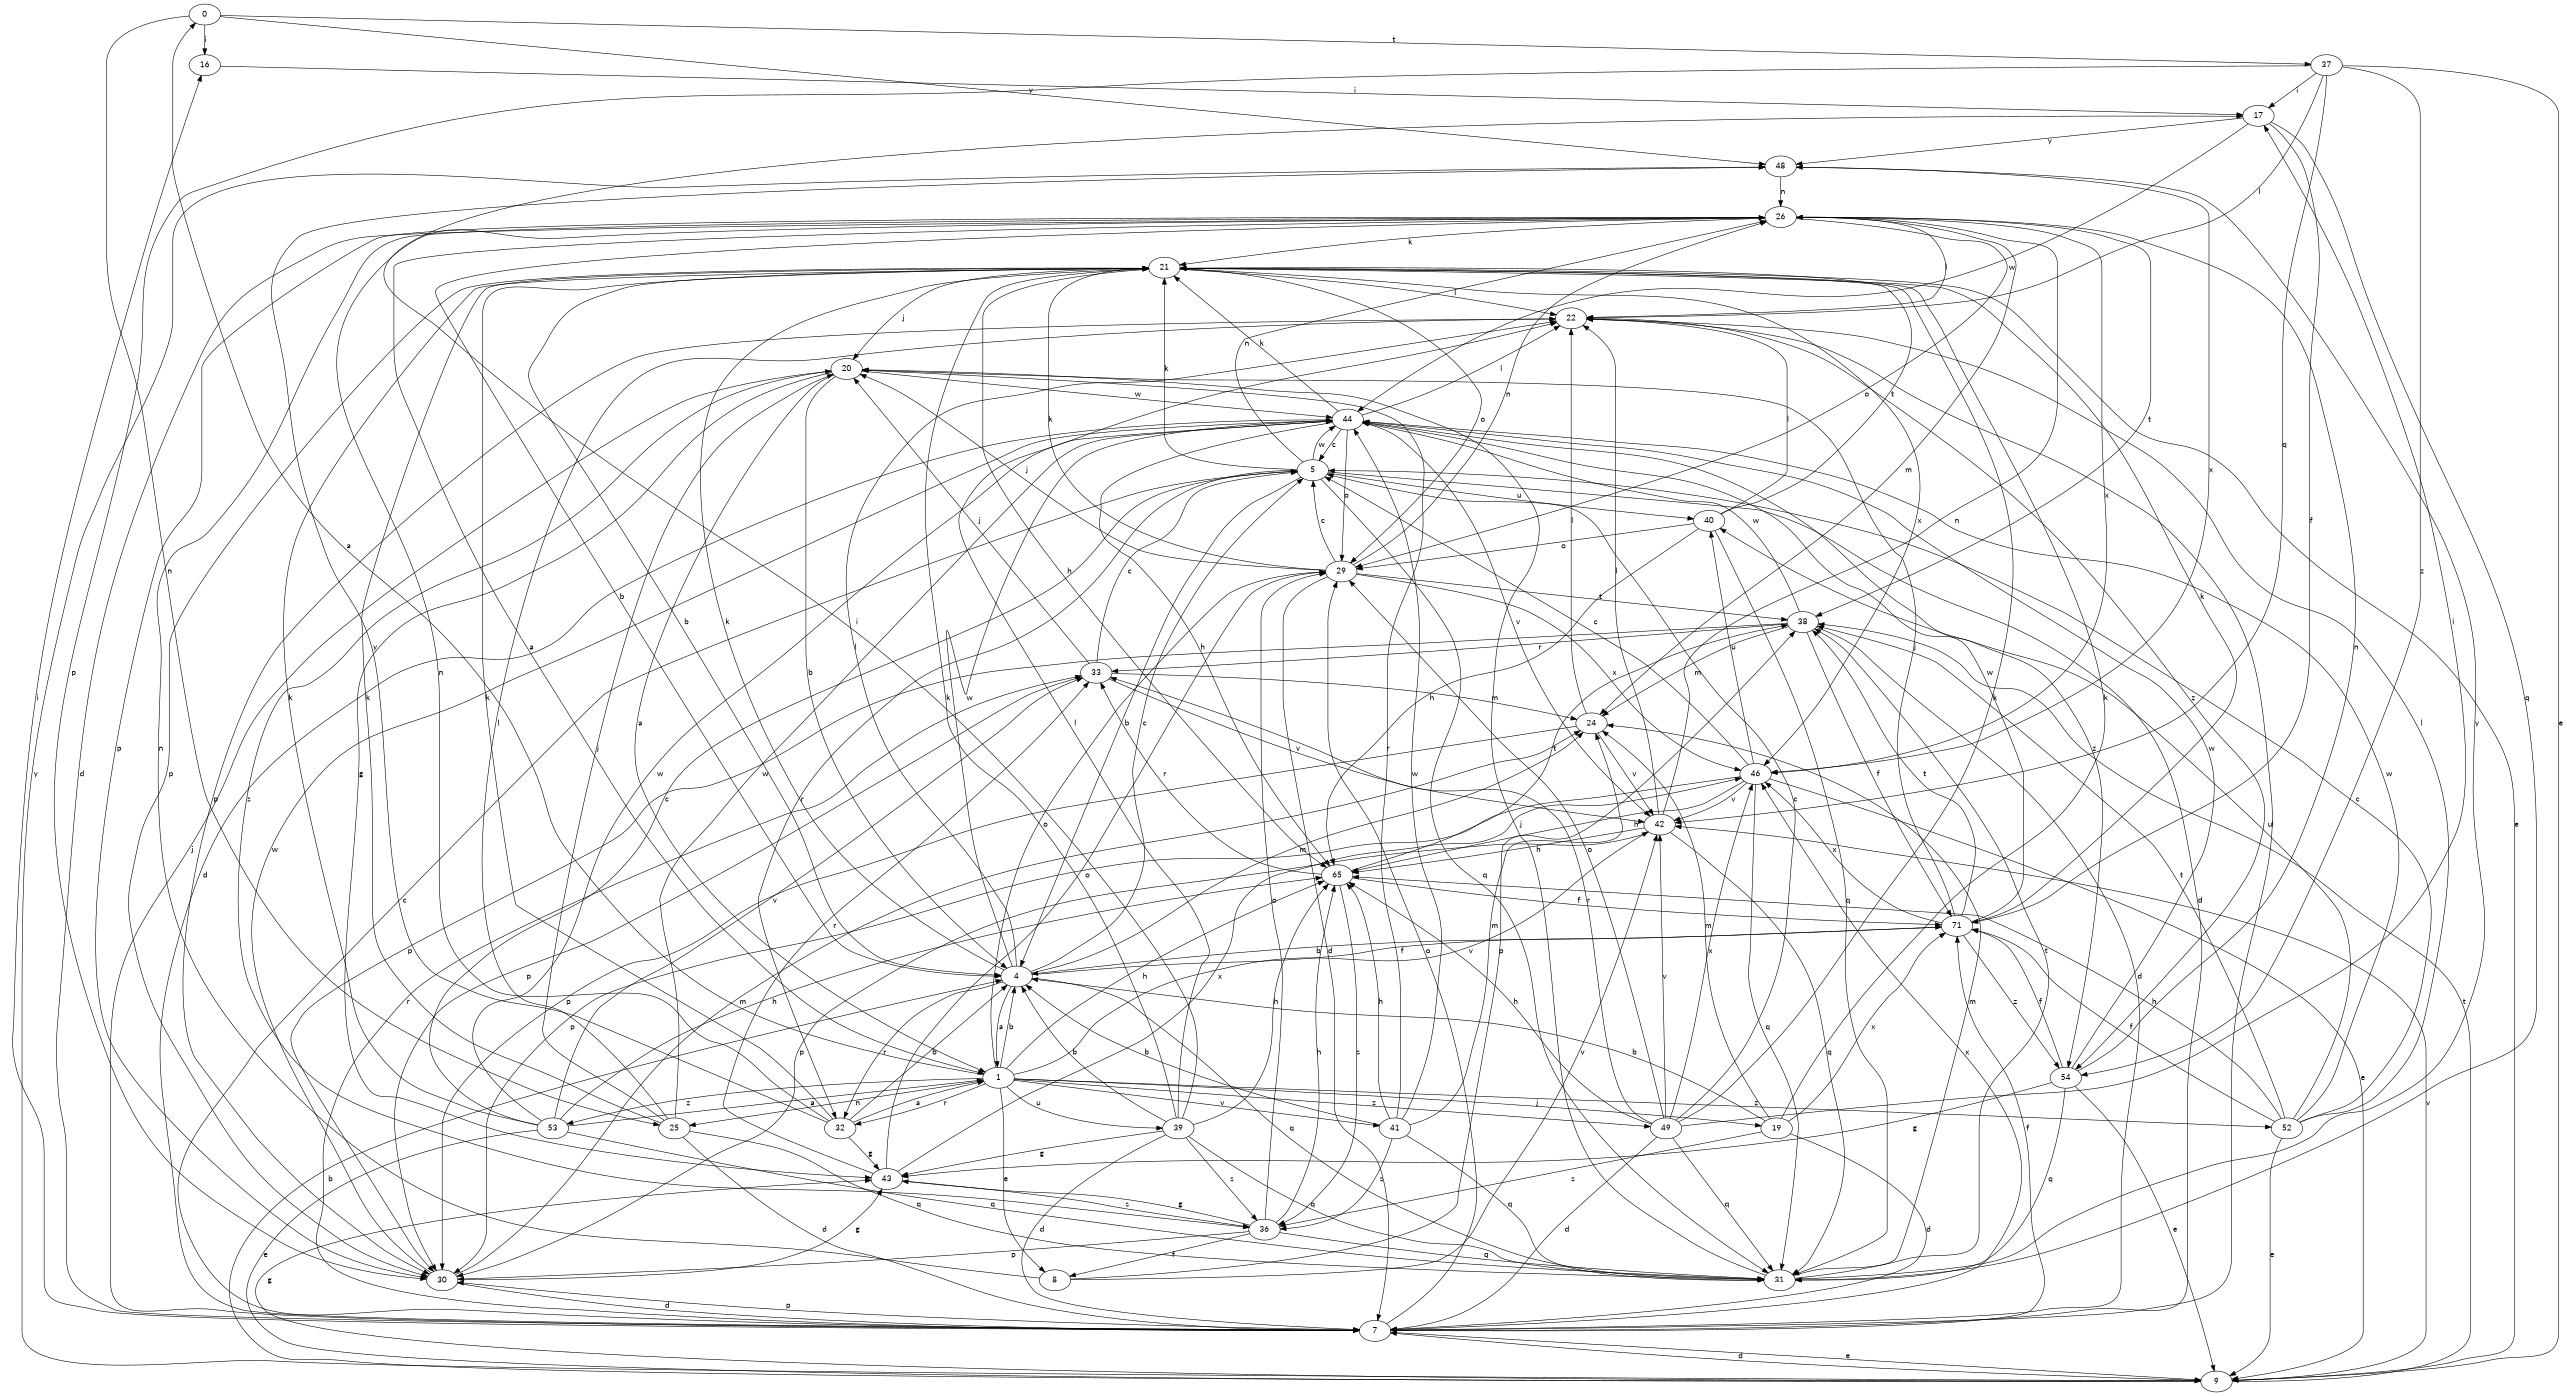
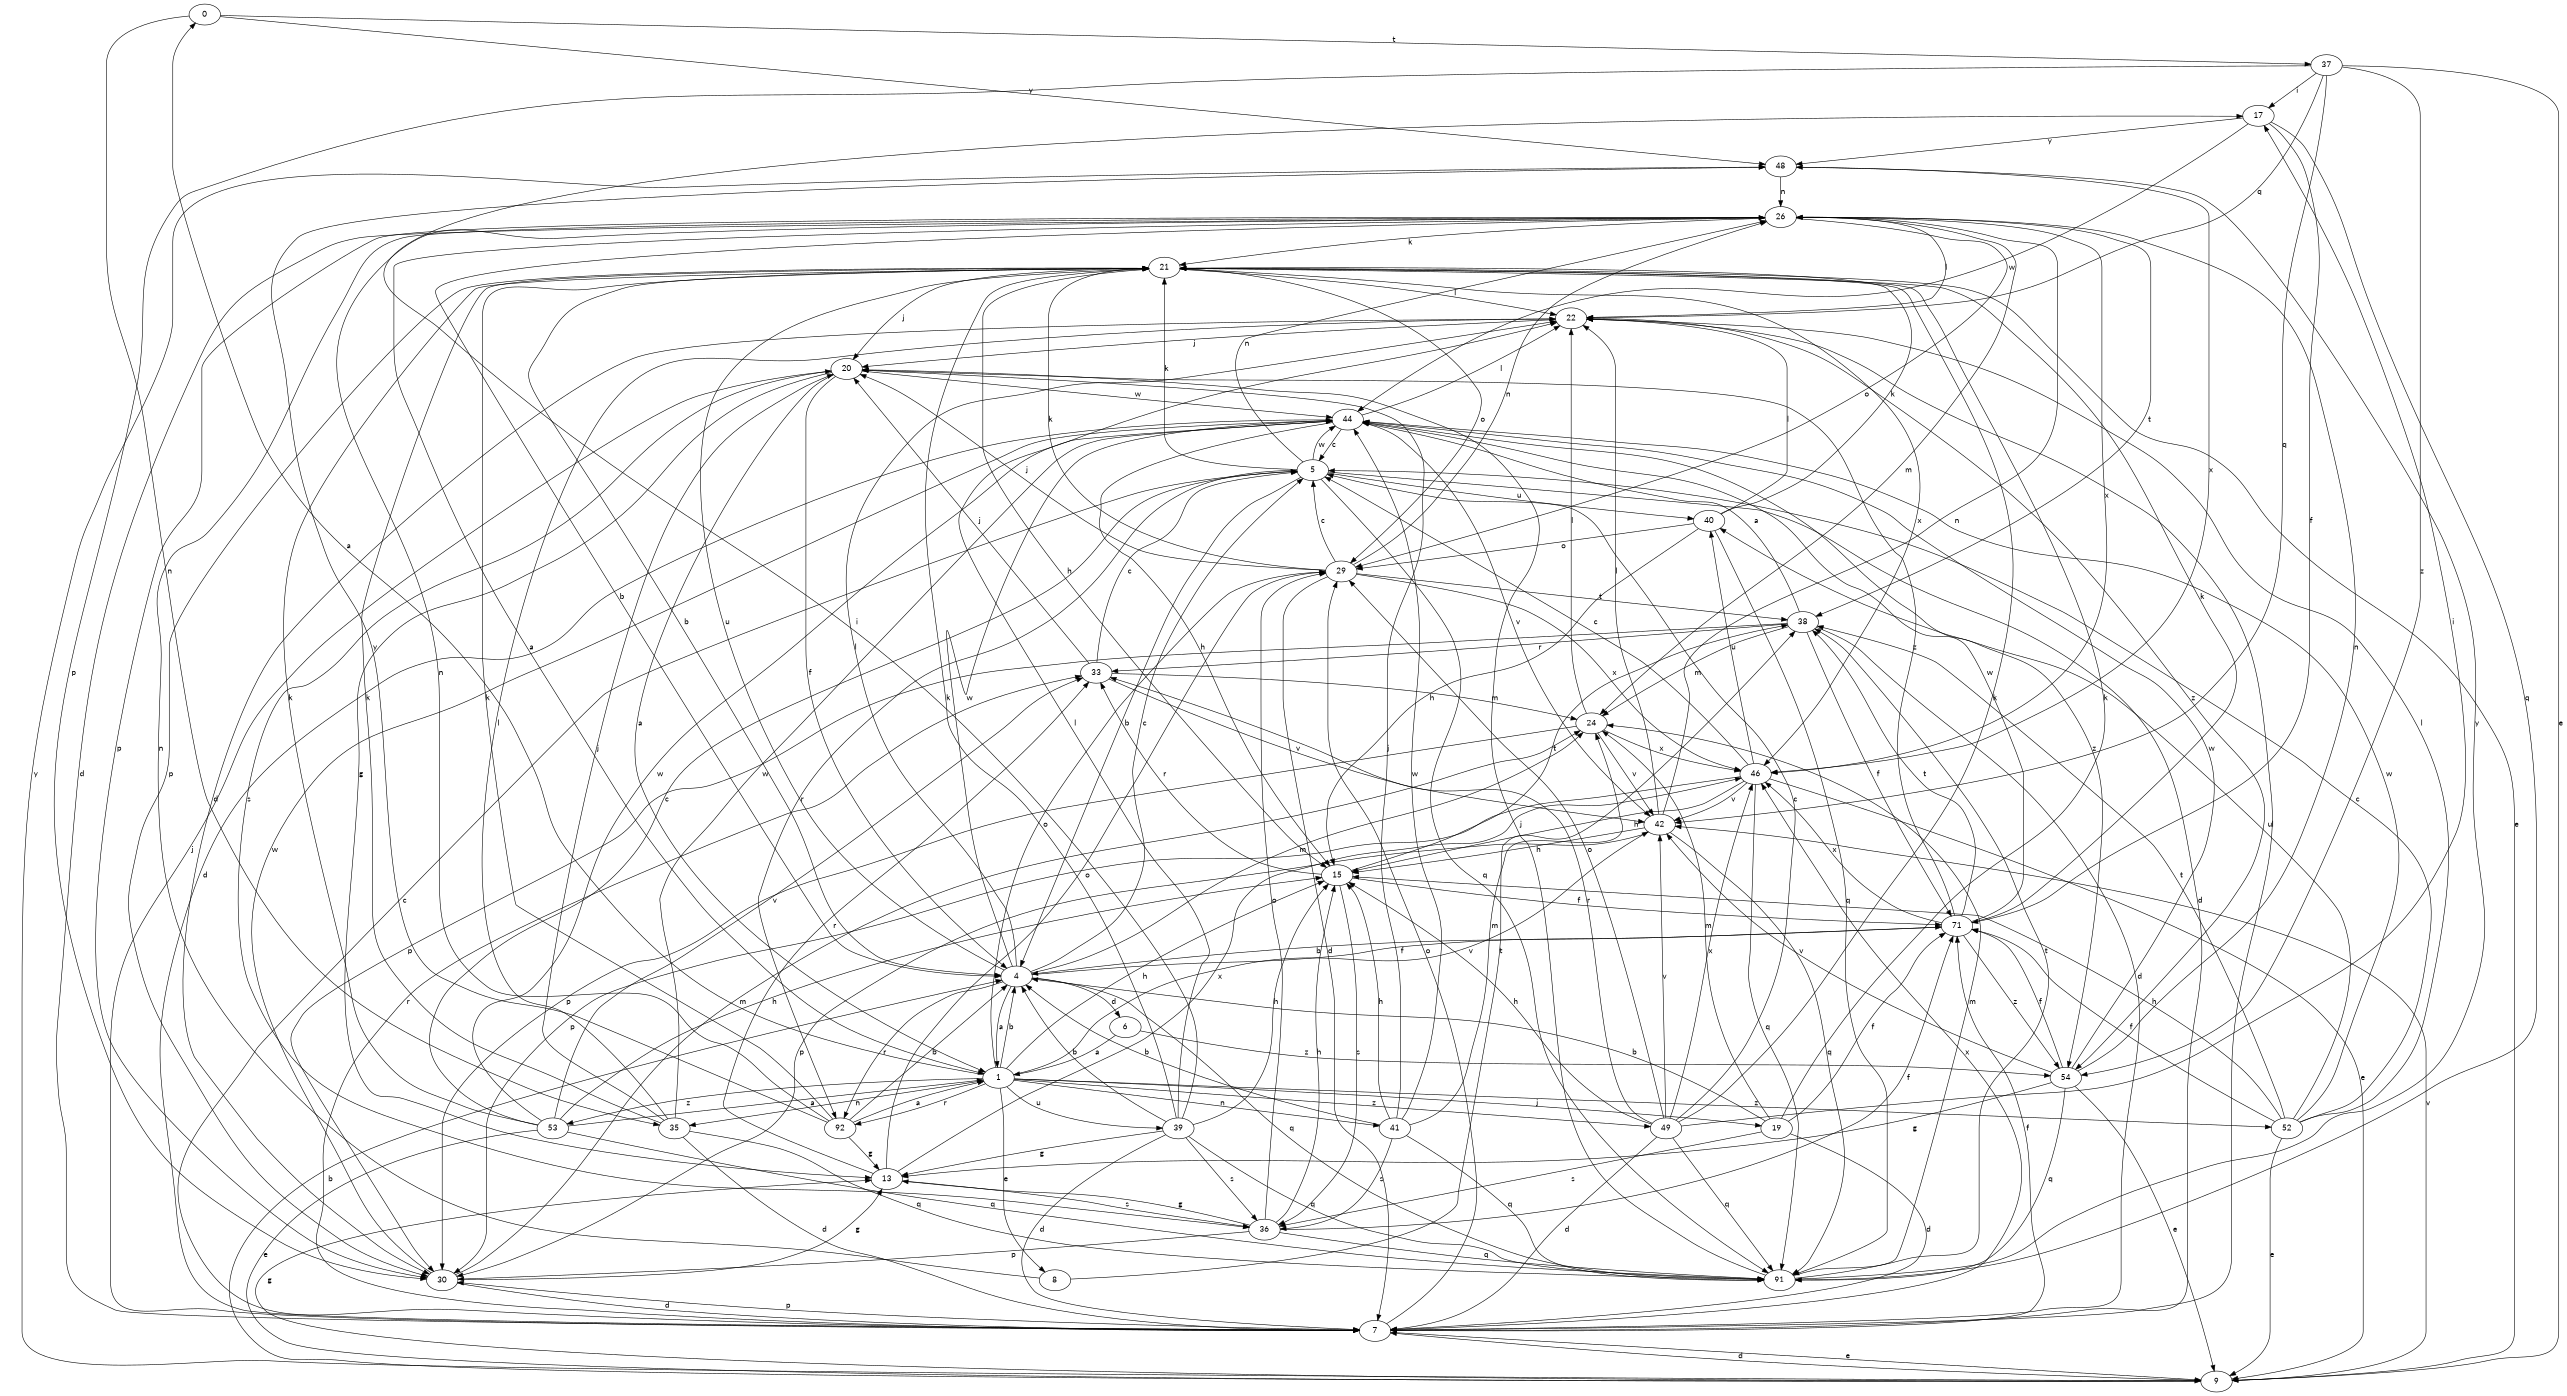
(205, 65) -> none
(2260, 192) -> (2260, 192)
none -> (1211, 338)
(1258, 346) -> none
(1893, 394) -> (1893, 394)
(1345, 493) -> none
(1756, 521) -> (1756, 521)
(728, 622) -> (728, 622)
(1915, 647) -> (1915, 647)
(811, 673) -> (811, 673)
(1388, 749) -> (1388, 749)
none -> (1668, 755)
(216, 799) -> (216, 799)
(1337, 875) -> (1337, 875)
(644, 915) -> none
(2401, 940) -> none
(1501, 951) -> (1501, 951)
none -> (1125, 1027)
(1873, 1027) -> (1873, 1027)
(1223, 1103) -> (1223, 1103)
(674, 1128) -> (674, 1128)
(840, 1128) -> (840, 1128)
(887, 1179) -> (887, 1179)
(1478, 1223) -> (1855, 987)
(1176, 1251) -> (1677, 1186)
(1780, 1280) -> (1780, 1280)
